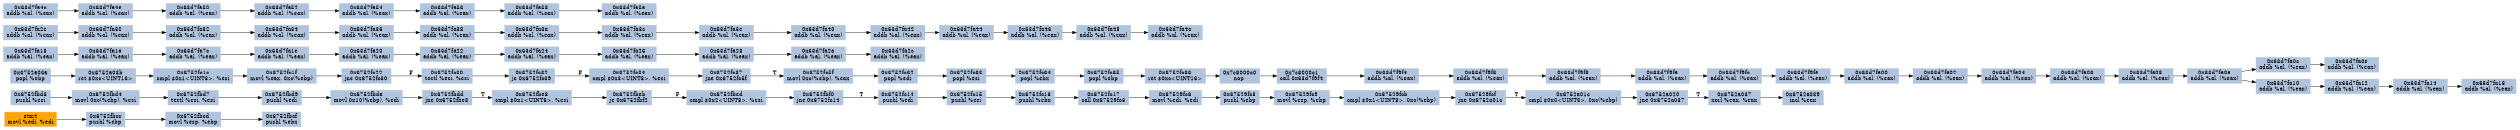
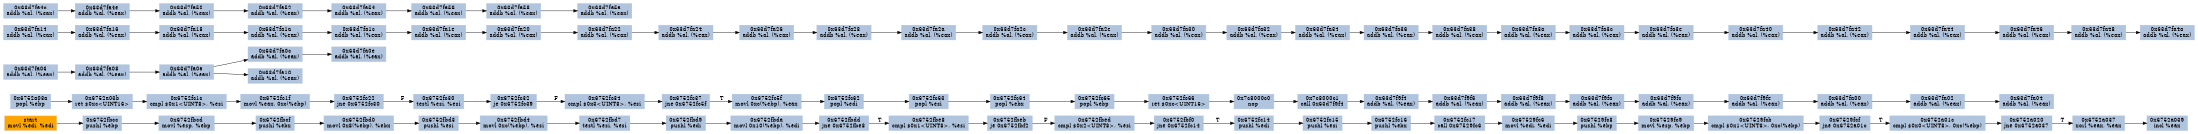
none -> (143, 33)
none -> (1050, 33)
(193, 54) -> (359, 33)
(2041, 76) -> none
(2352, 86) -> none
none -> (359, 123)
